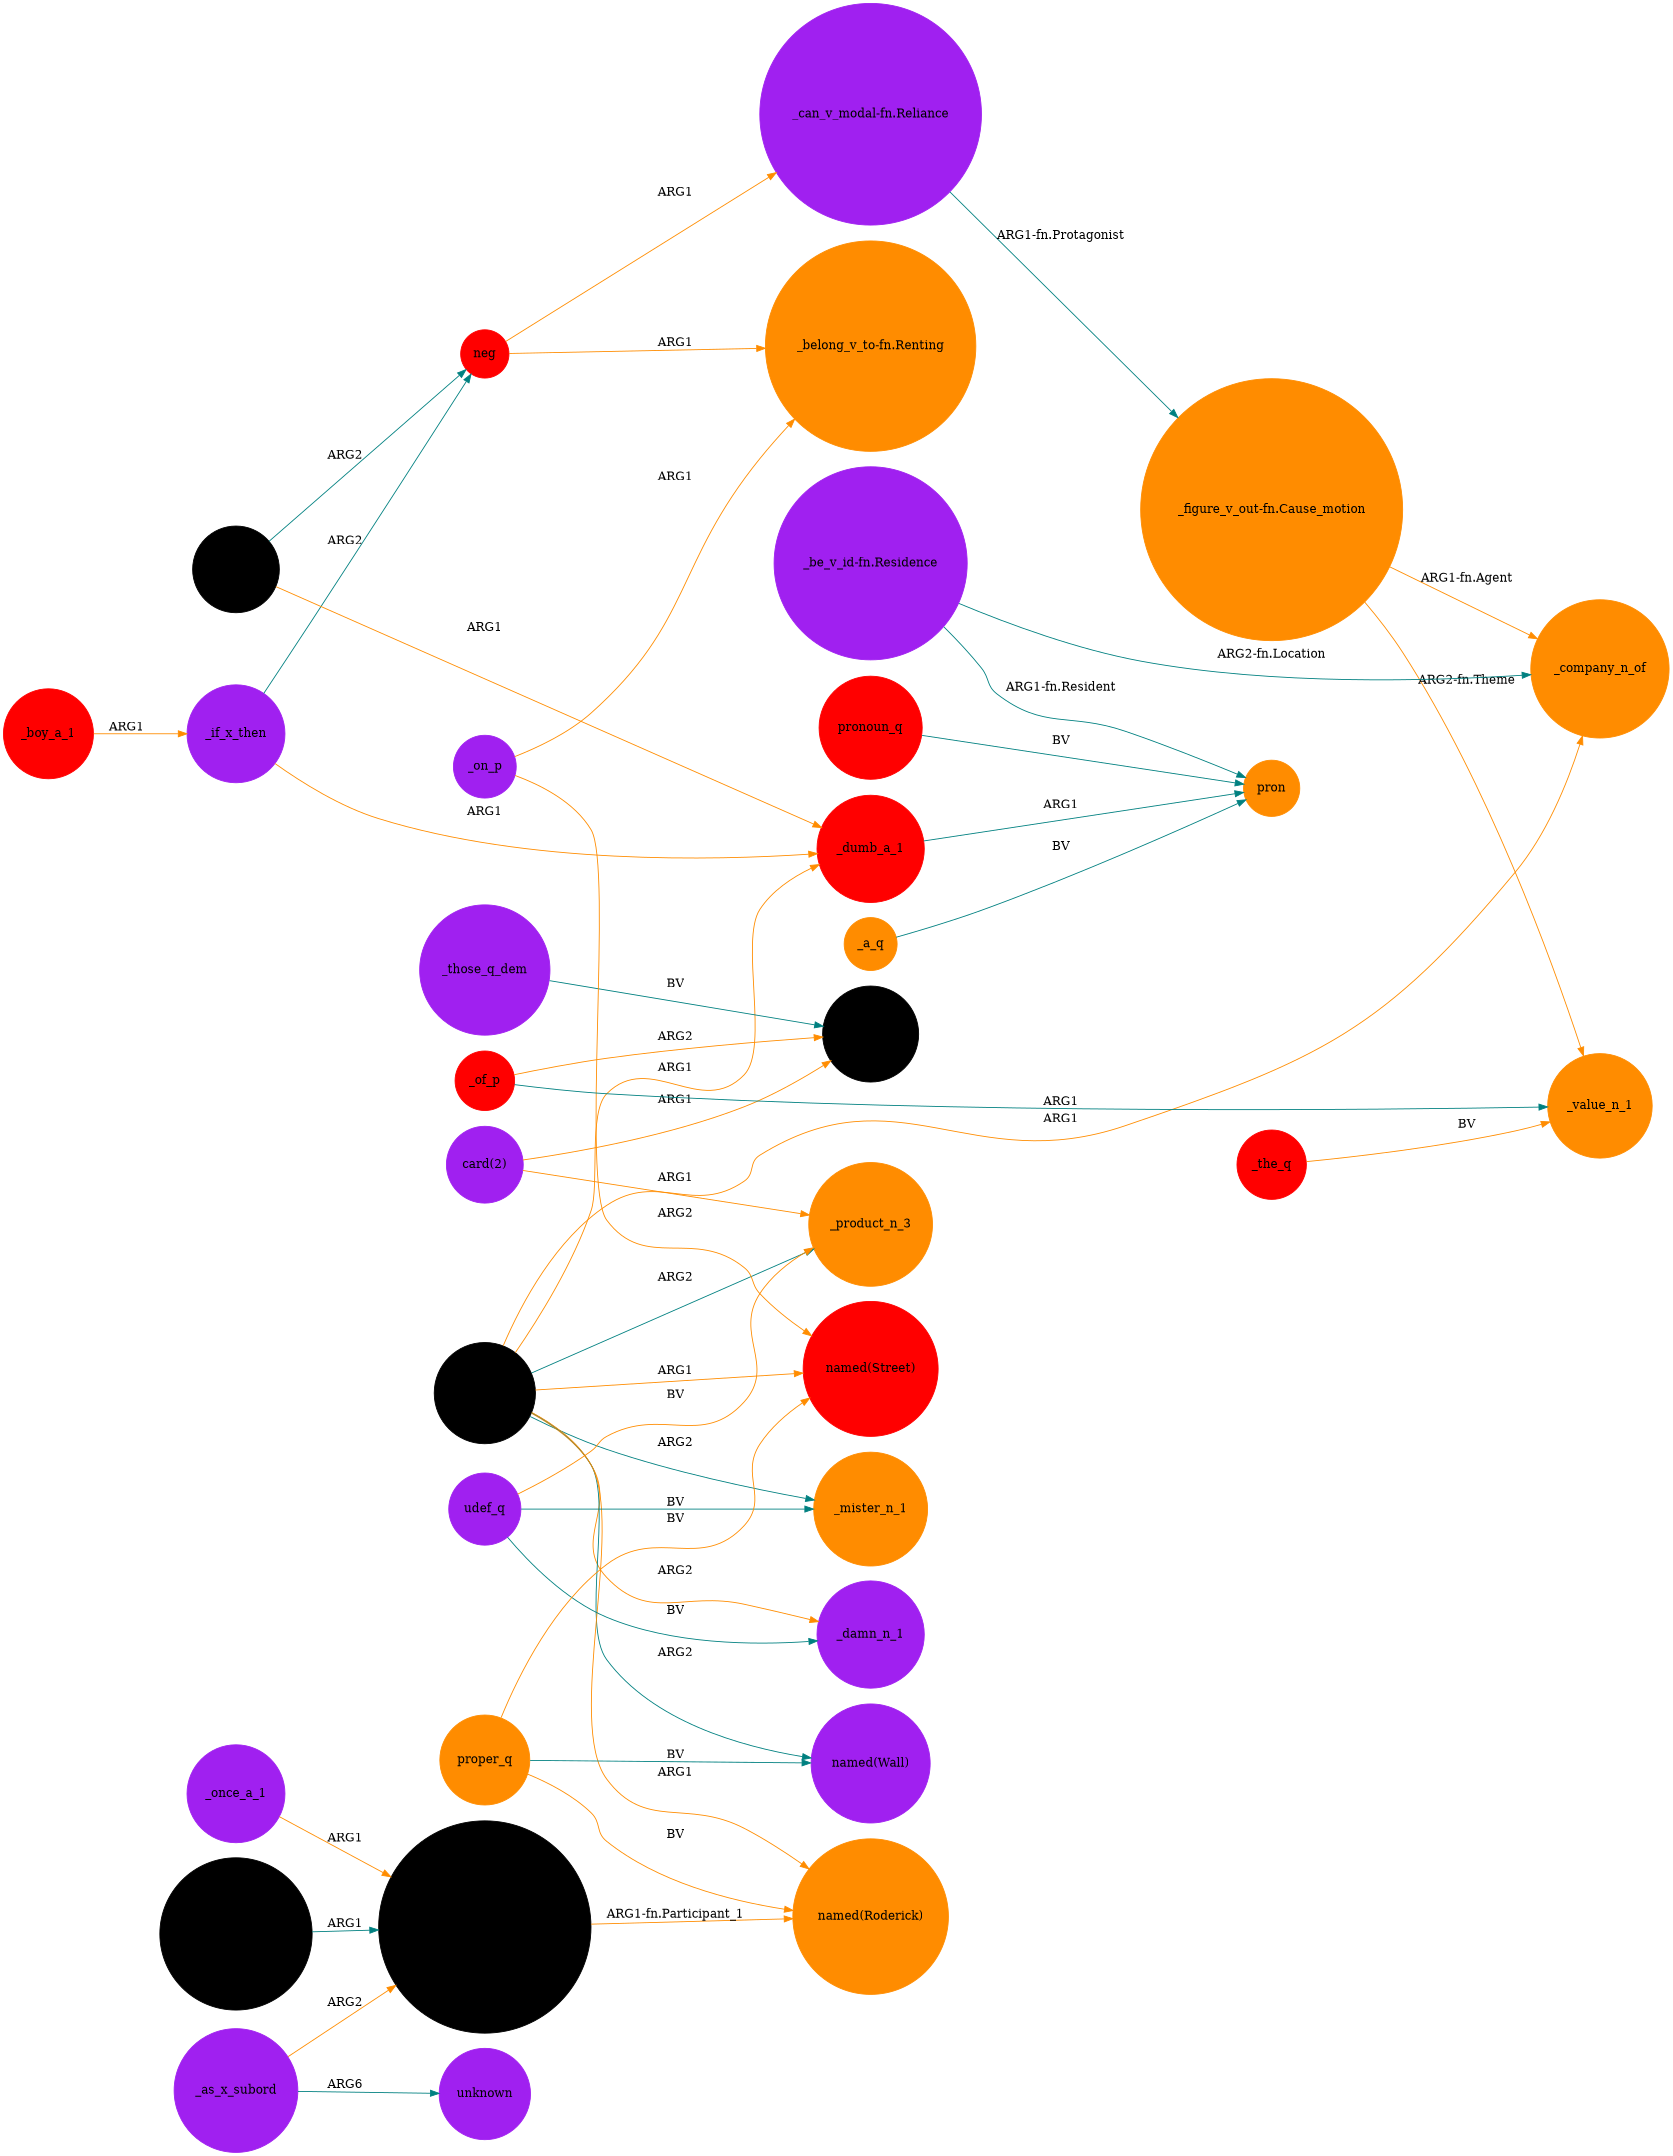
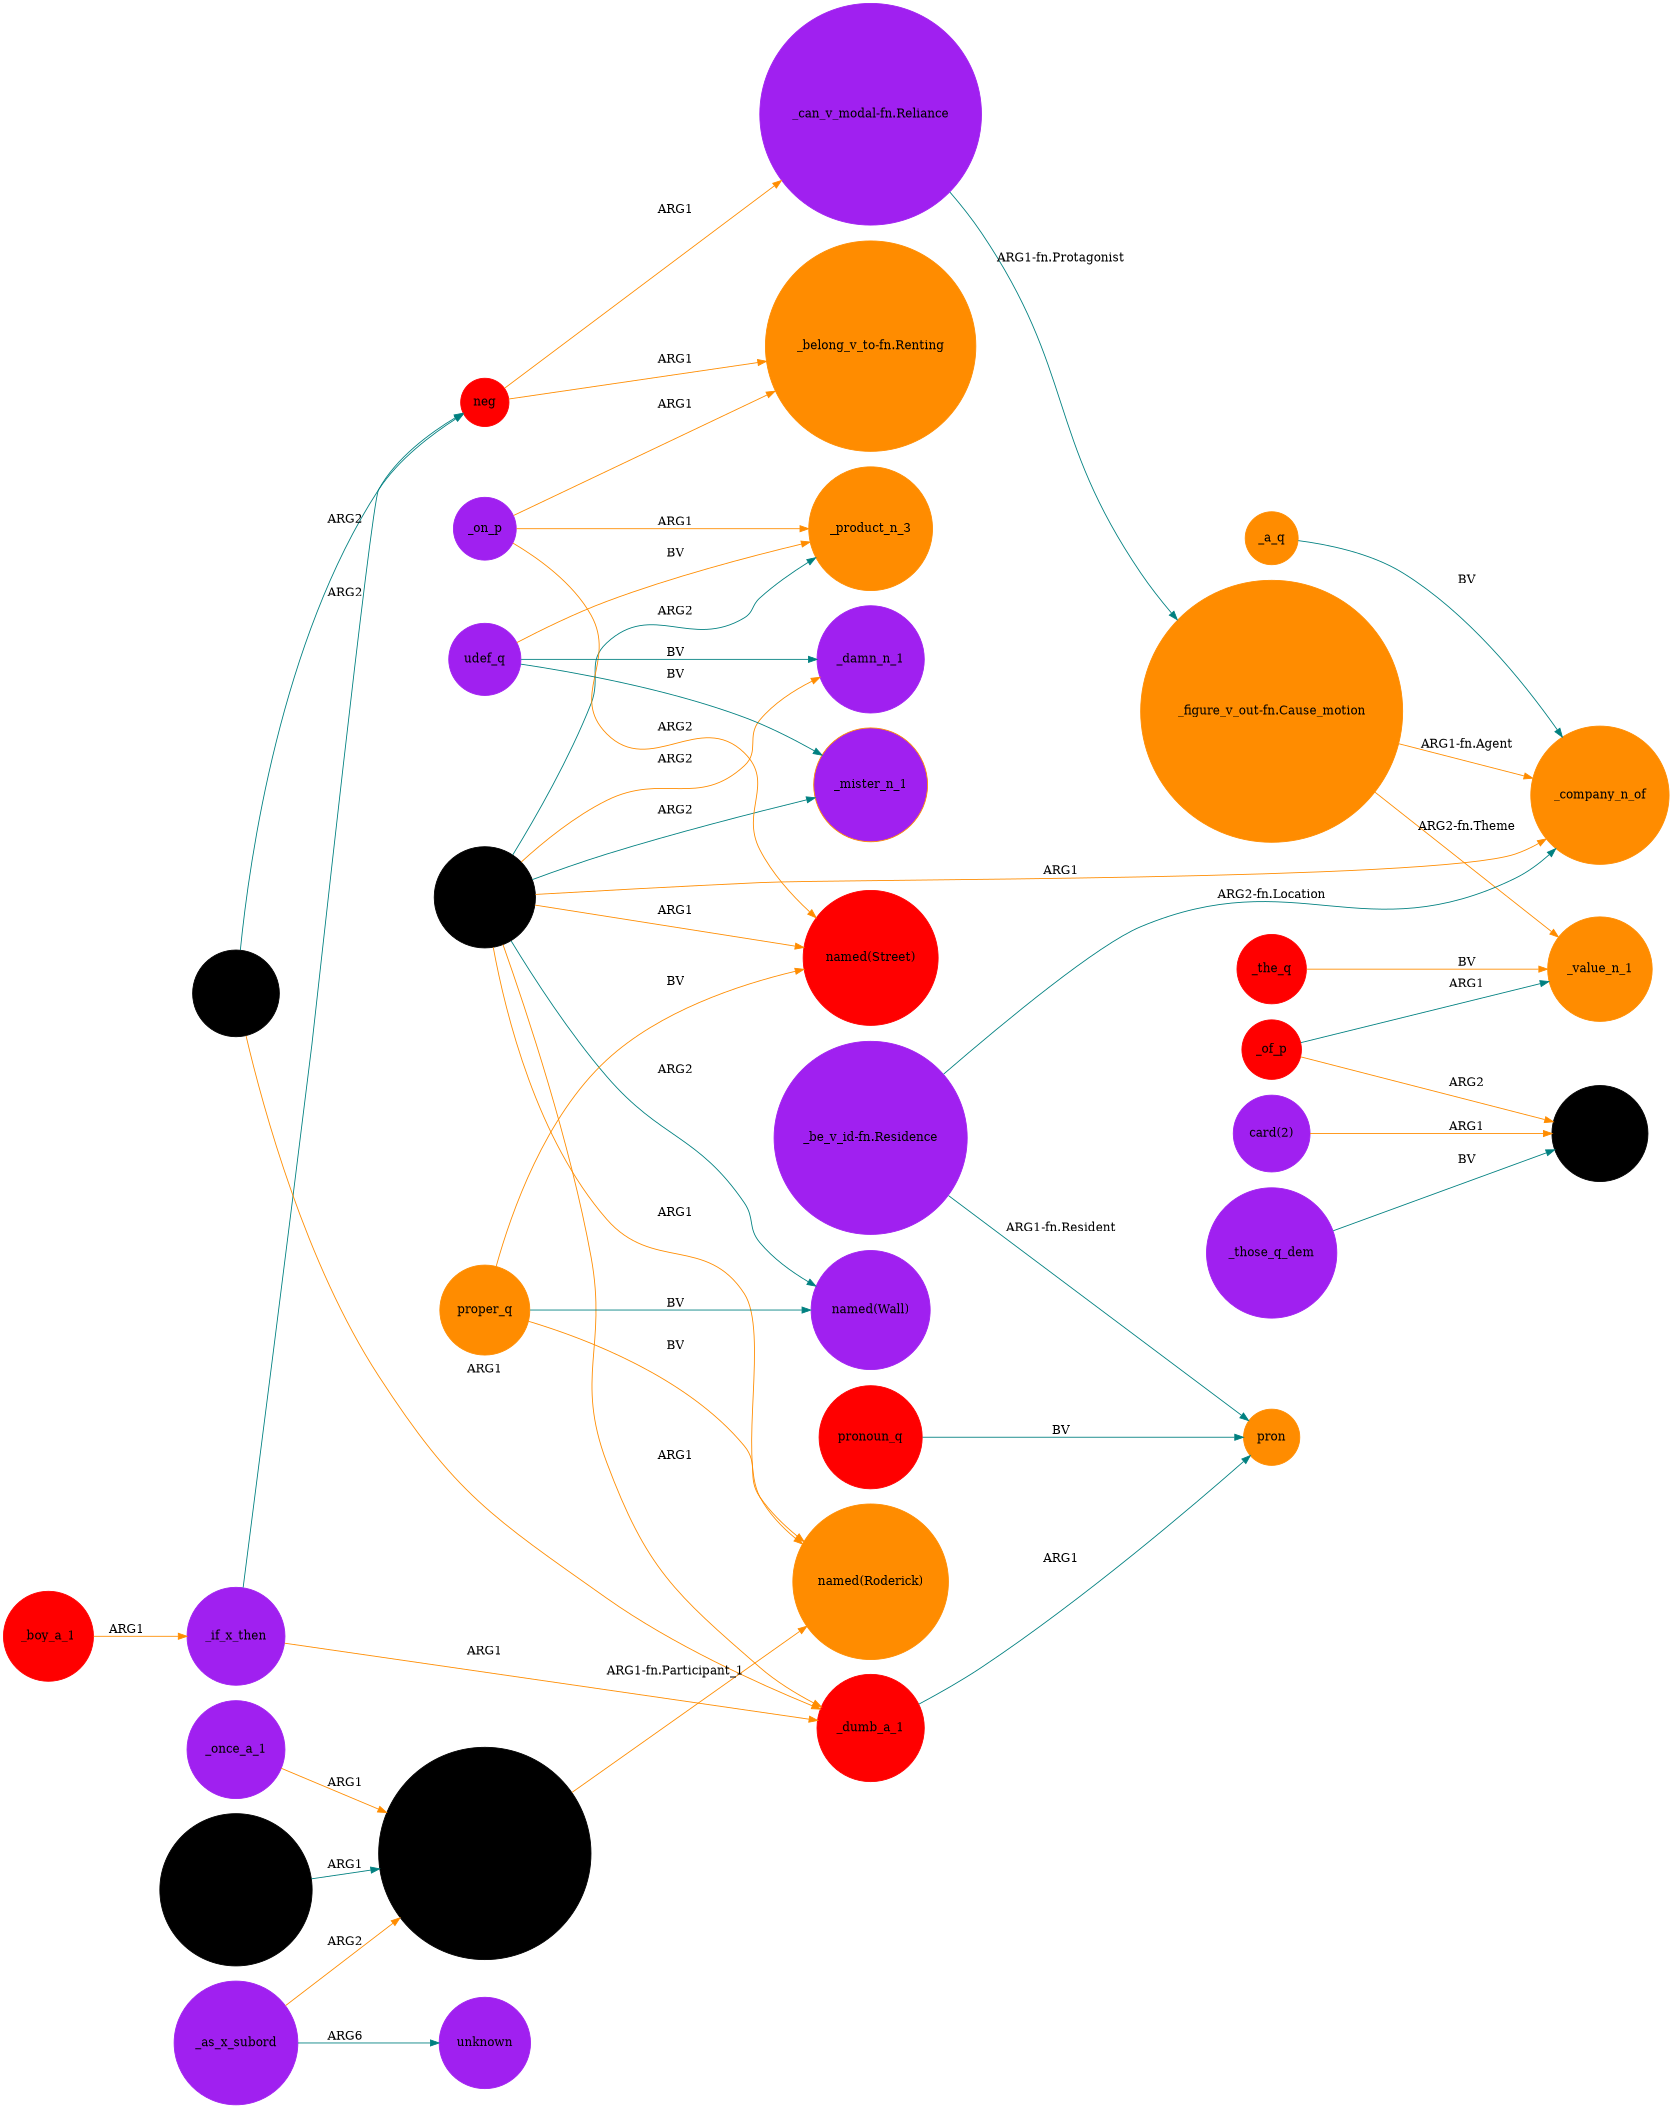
(1069, 876) -> (1448, 606)
(634, 1188) -> (658, 529)
(871, 1509) -> (871, 785)
